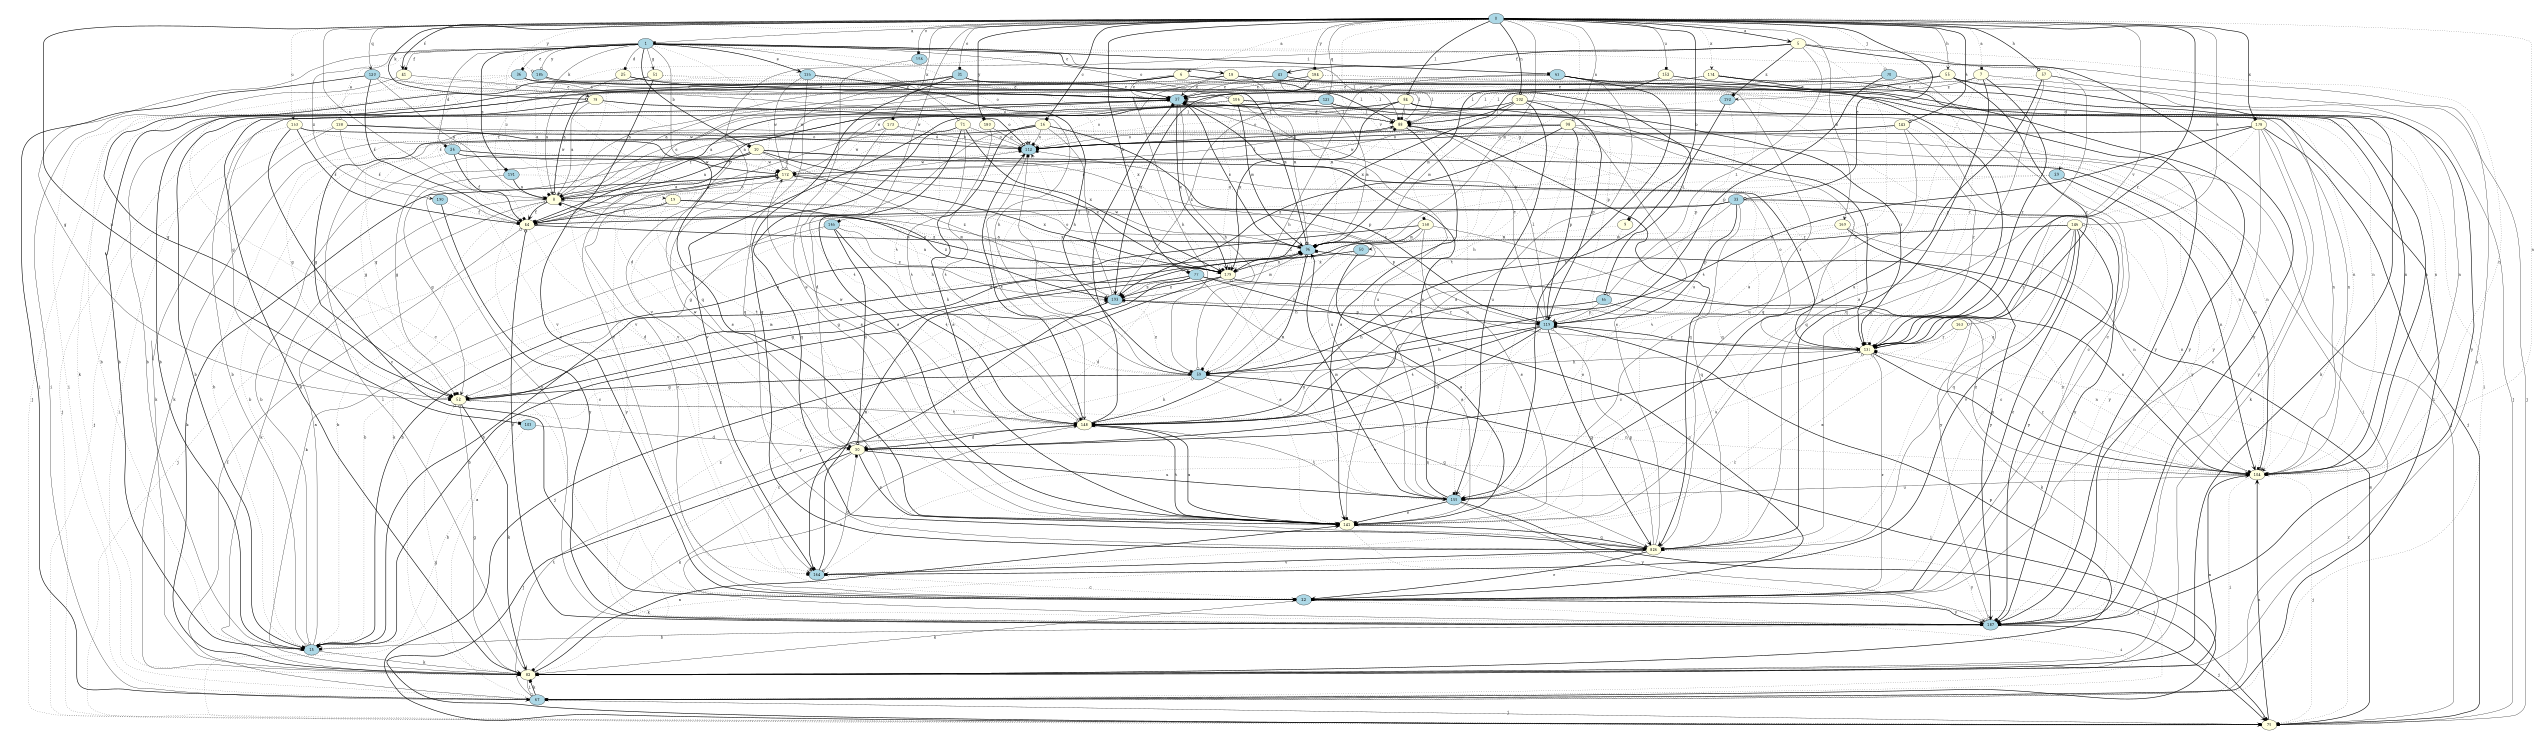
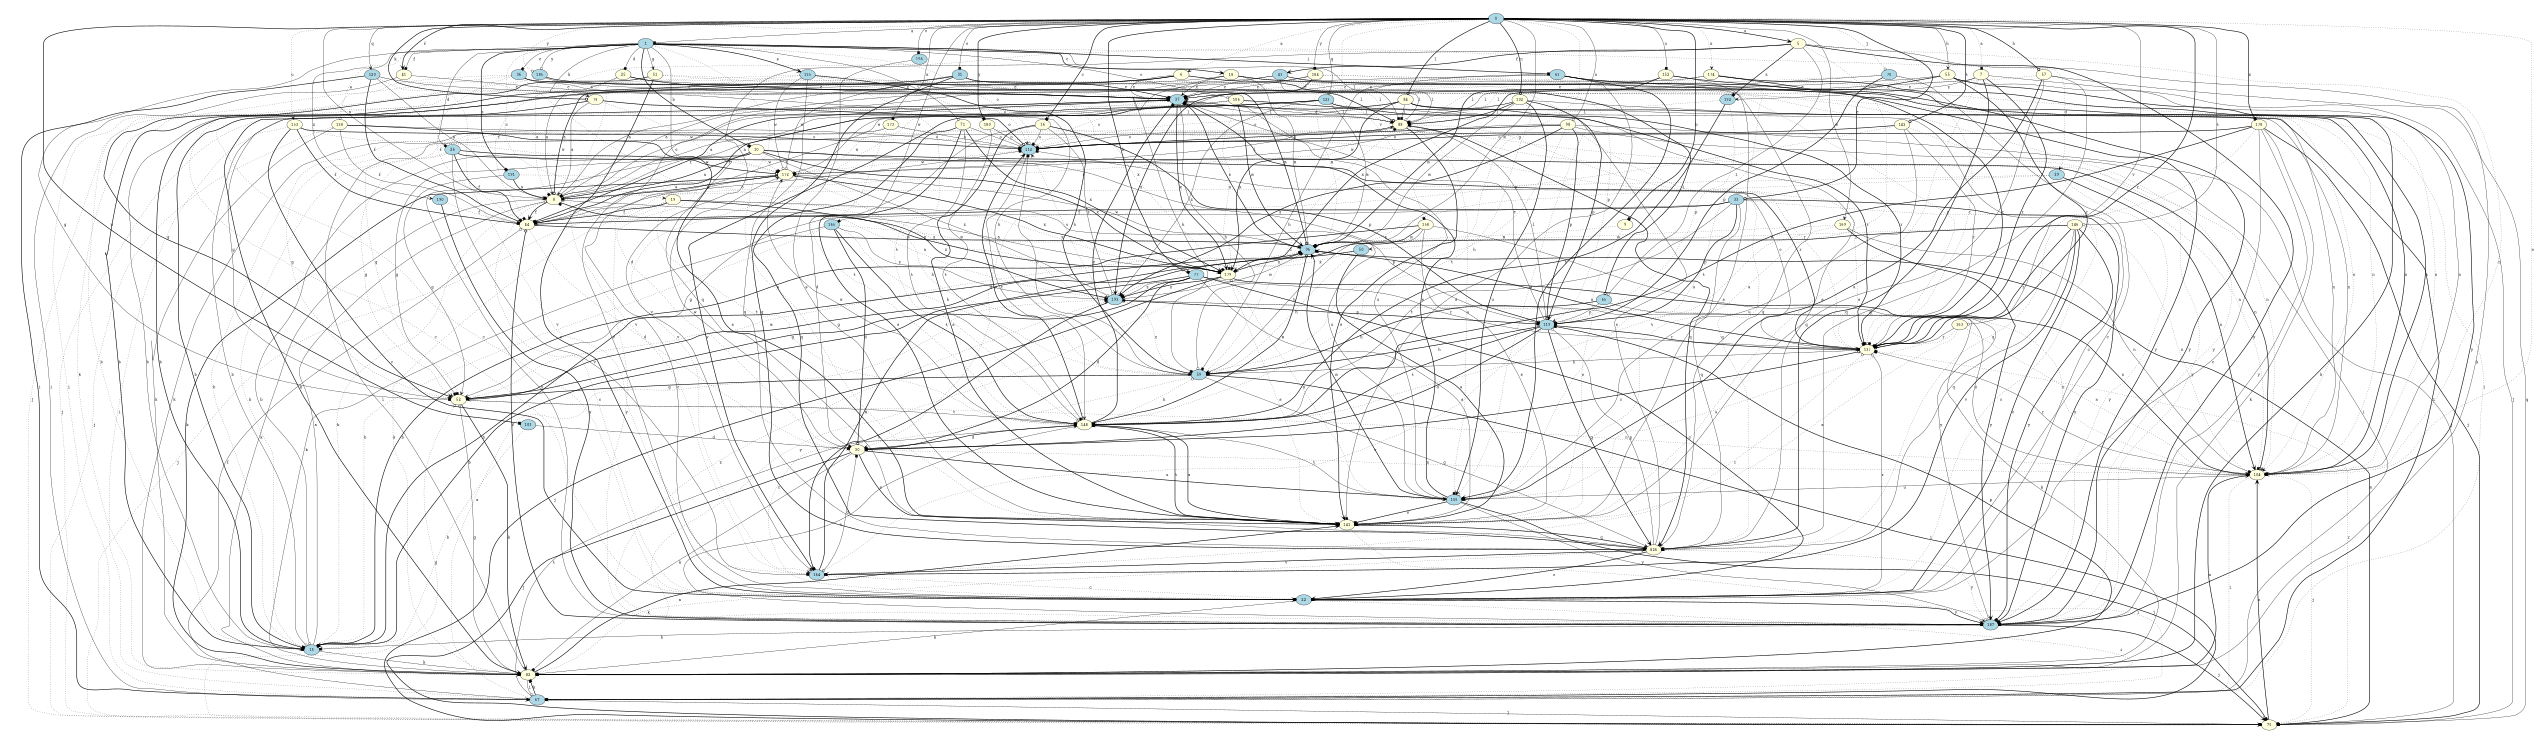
(856, 57) -> (856, 57)
(412, 154) -> none
none -> (489, 343)
none -> (617, 382)
(1048, 396) -> (1048, 396)
(2527, 400) -> (2527, 400)
(2050, 443) -> (1561, 297)
(951, 444) -> (1664, 385)
